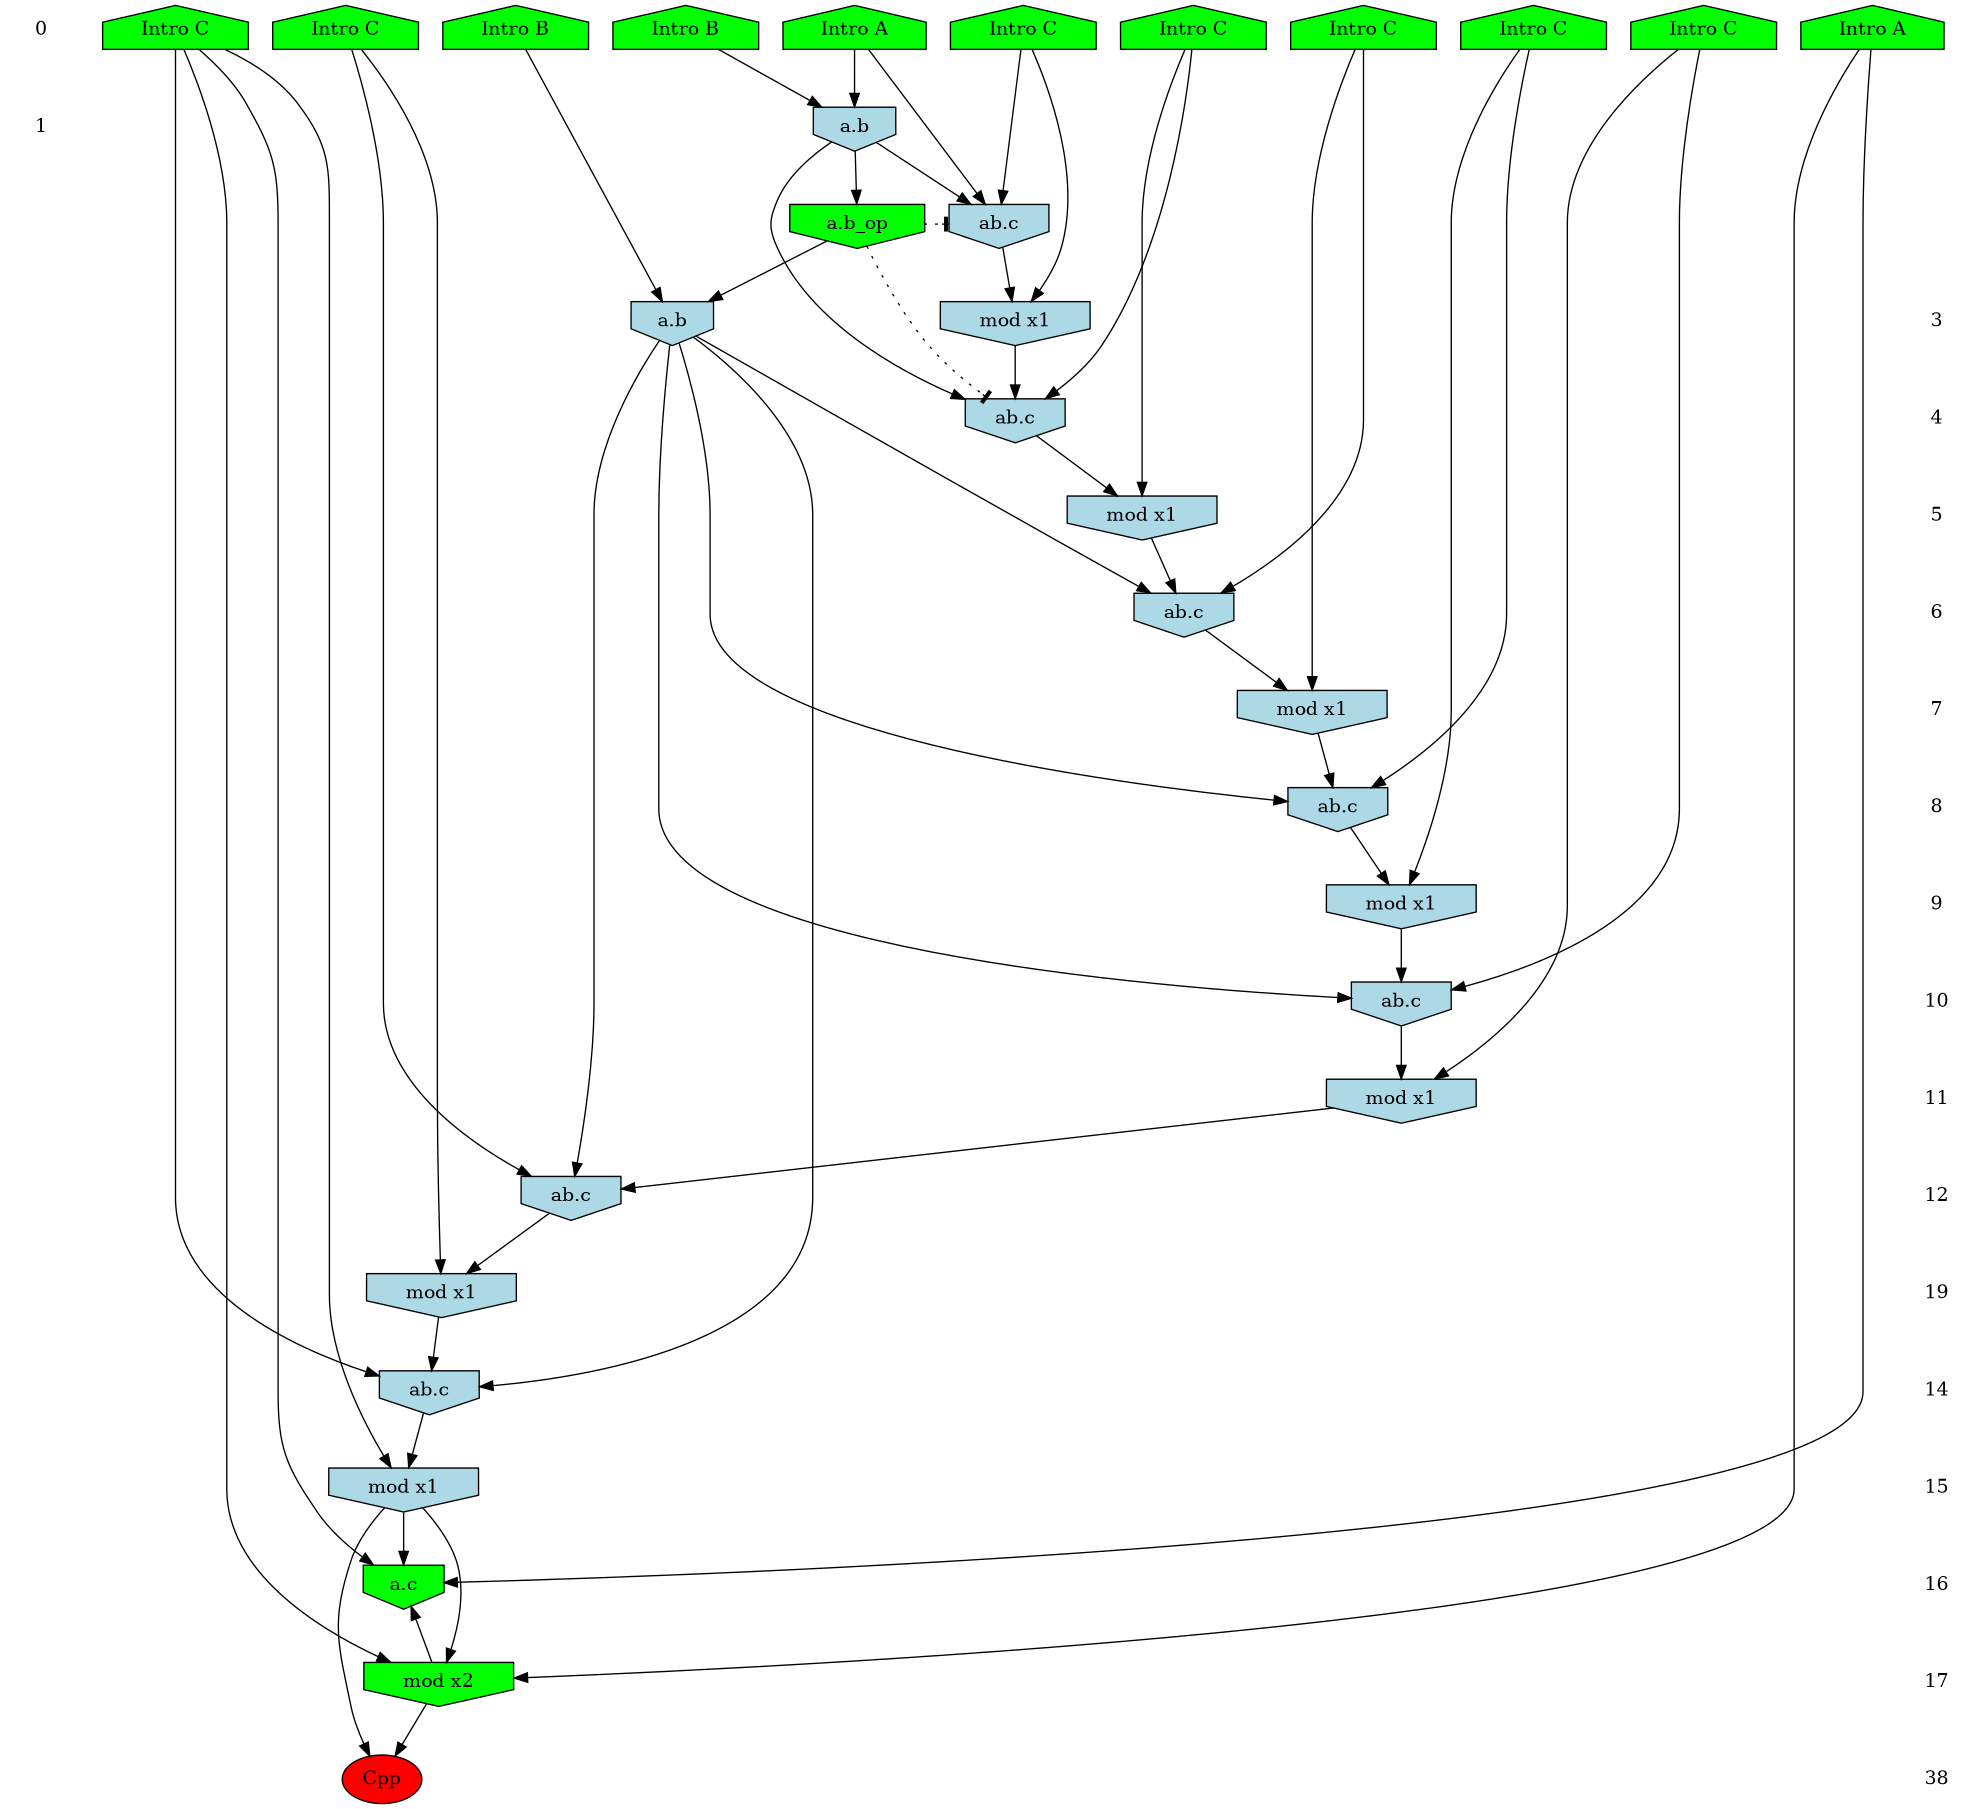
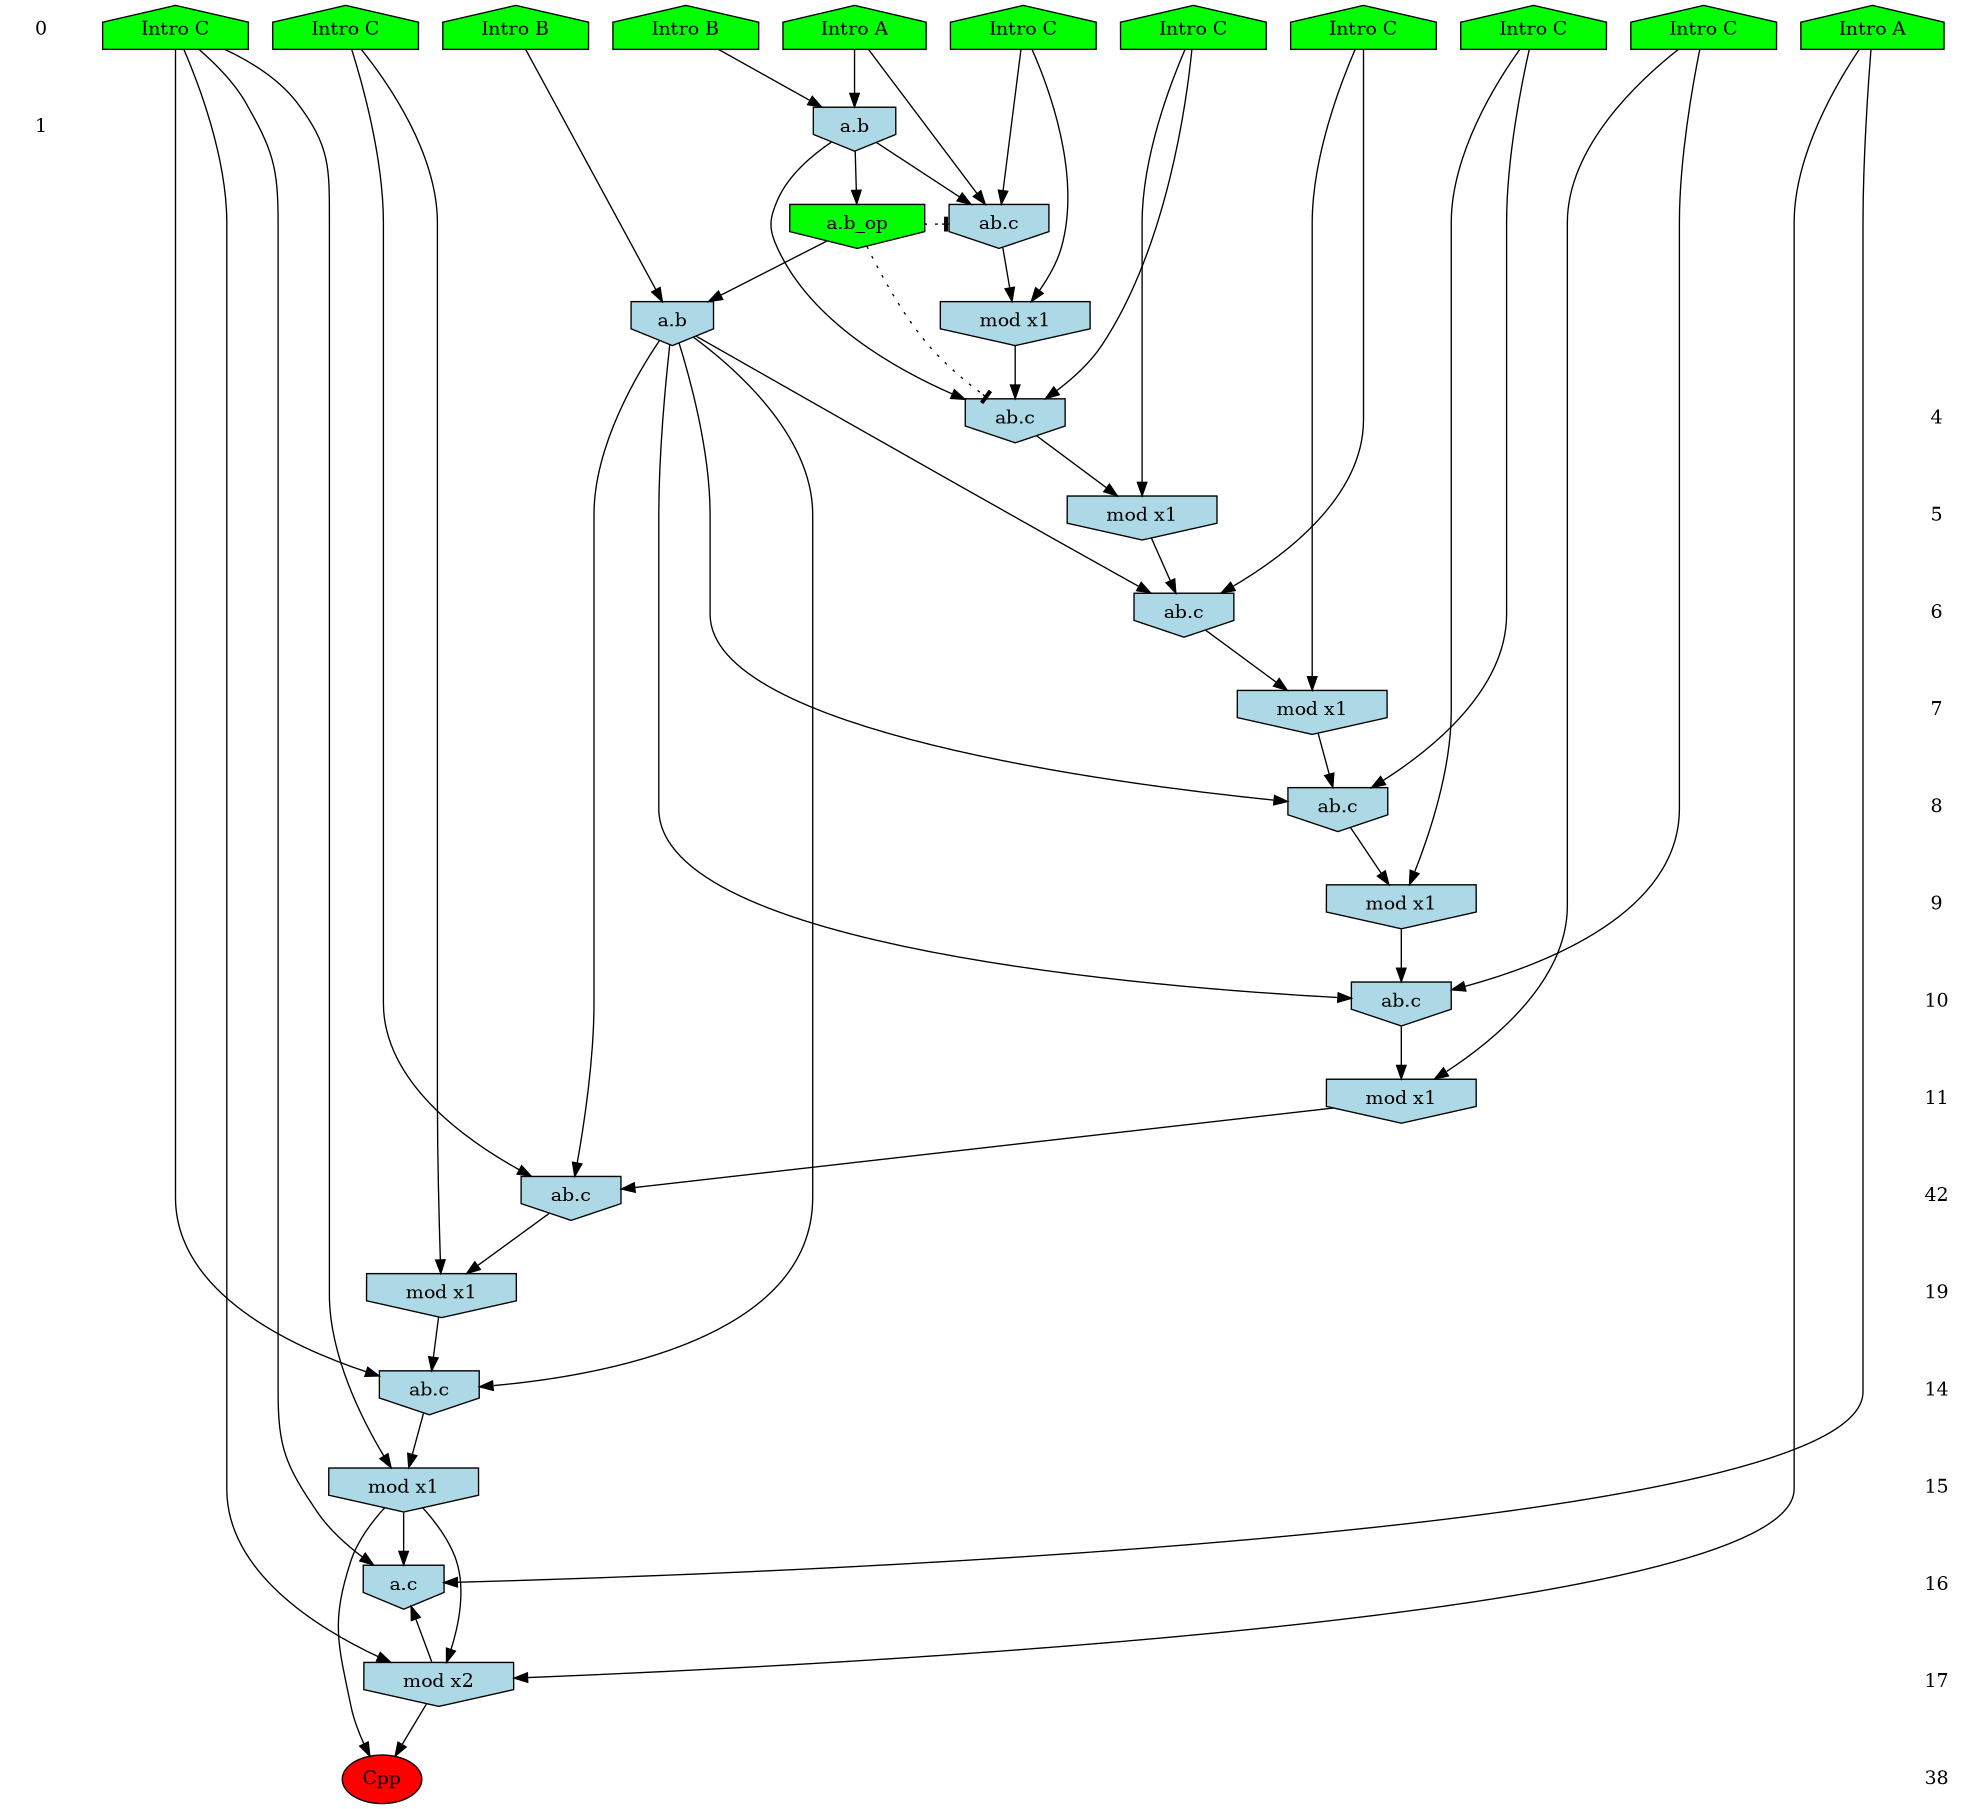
(1937, 321) -> none
(1937, 1196) -> (1937, 1196)
(404, 1585) -> (404, 1585)
(439, 1682) -> (439, 1682)
